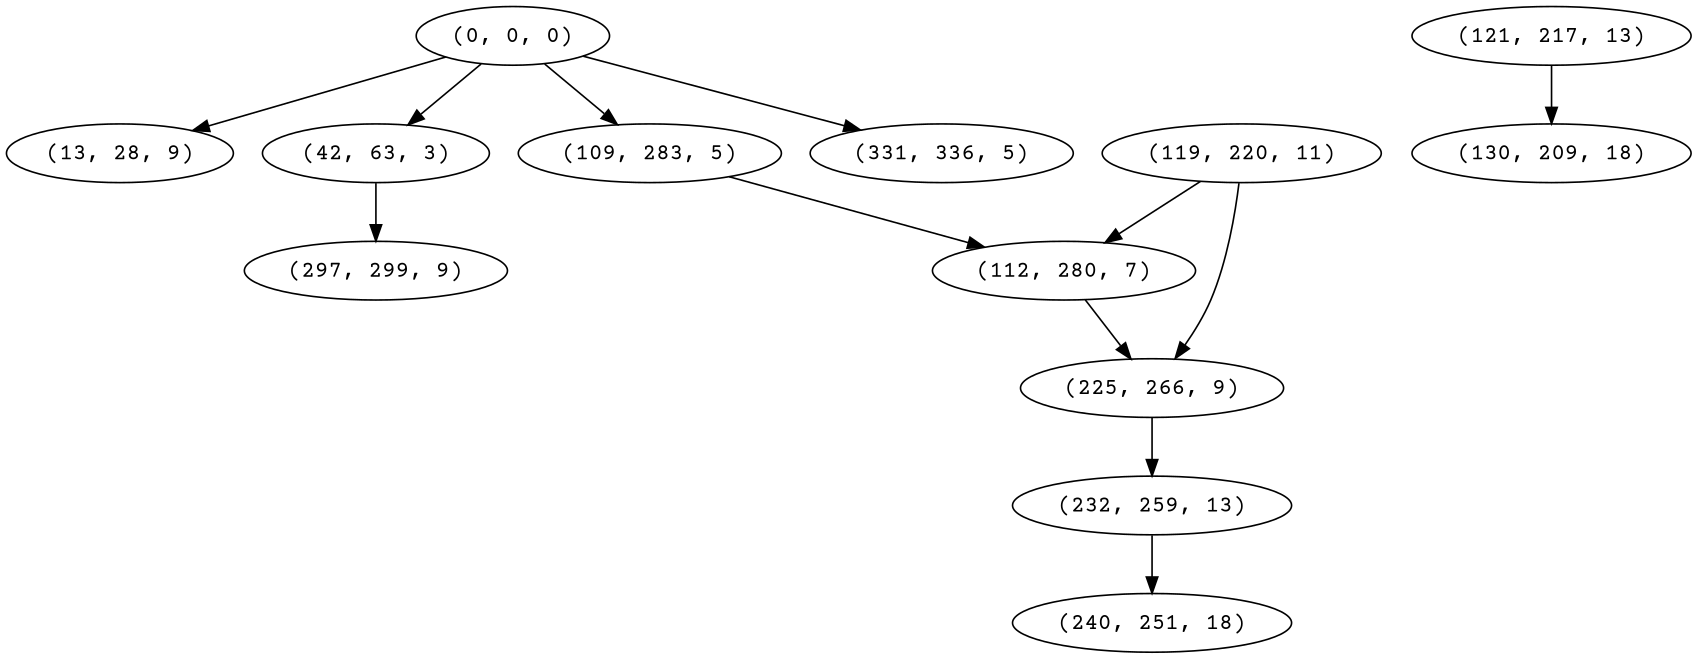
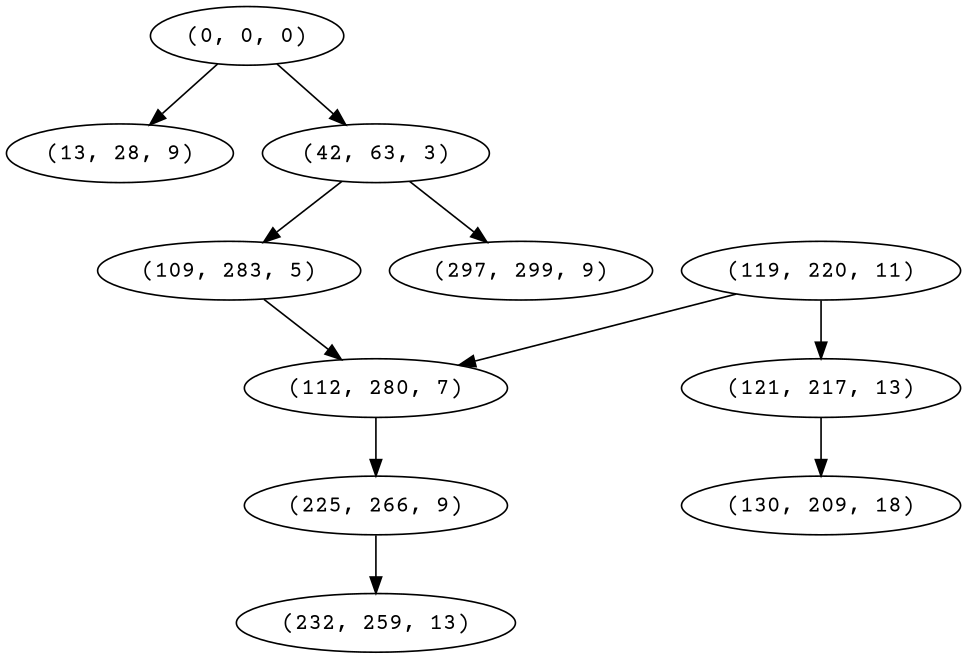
(574, 89) -> (309, 207)
(942, 153) -> none
(1222, 268) -> (821, 321)
(1152, 623) -> none
